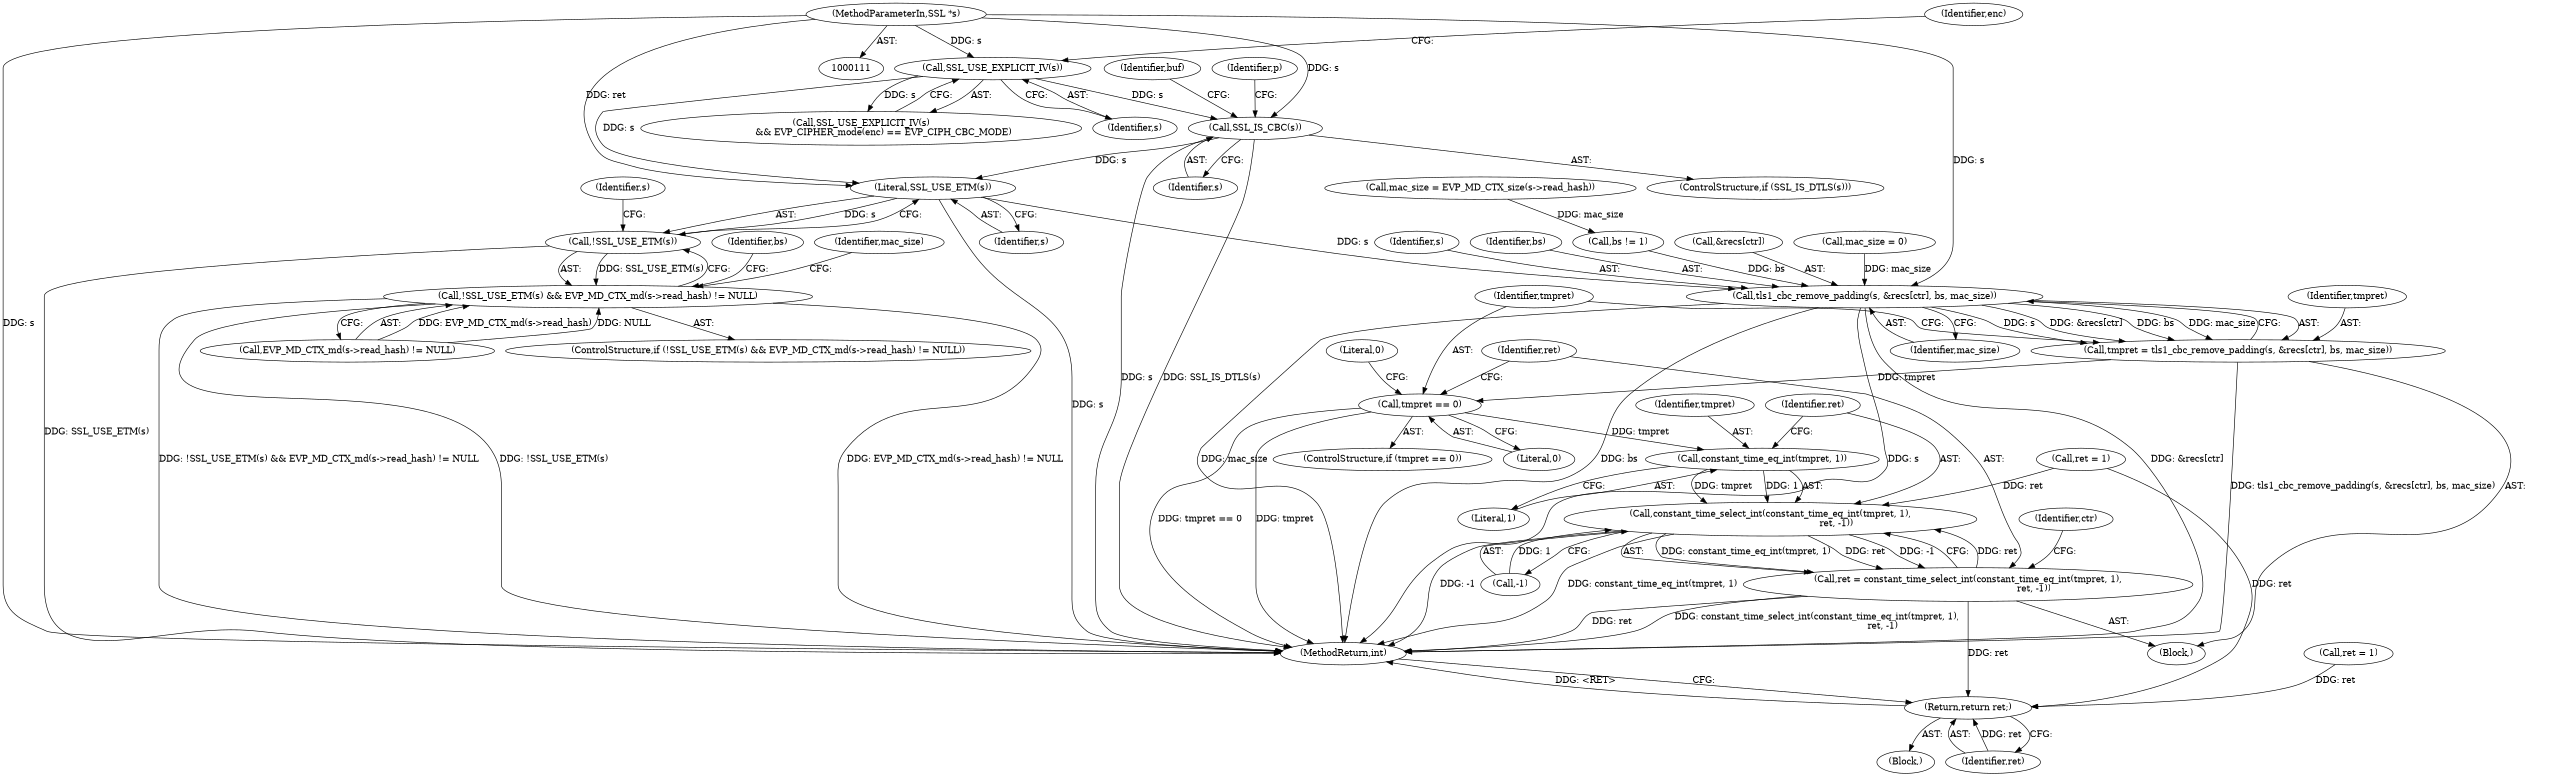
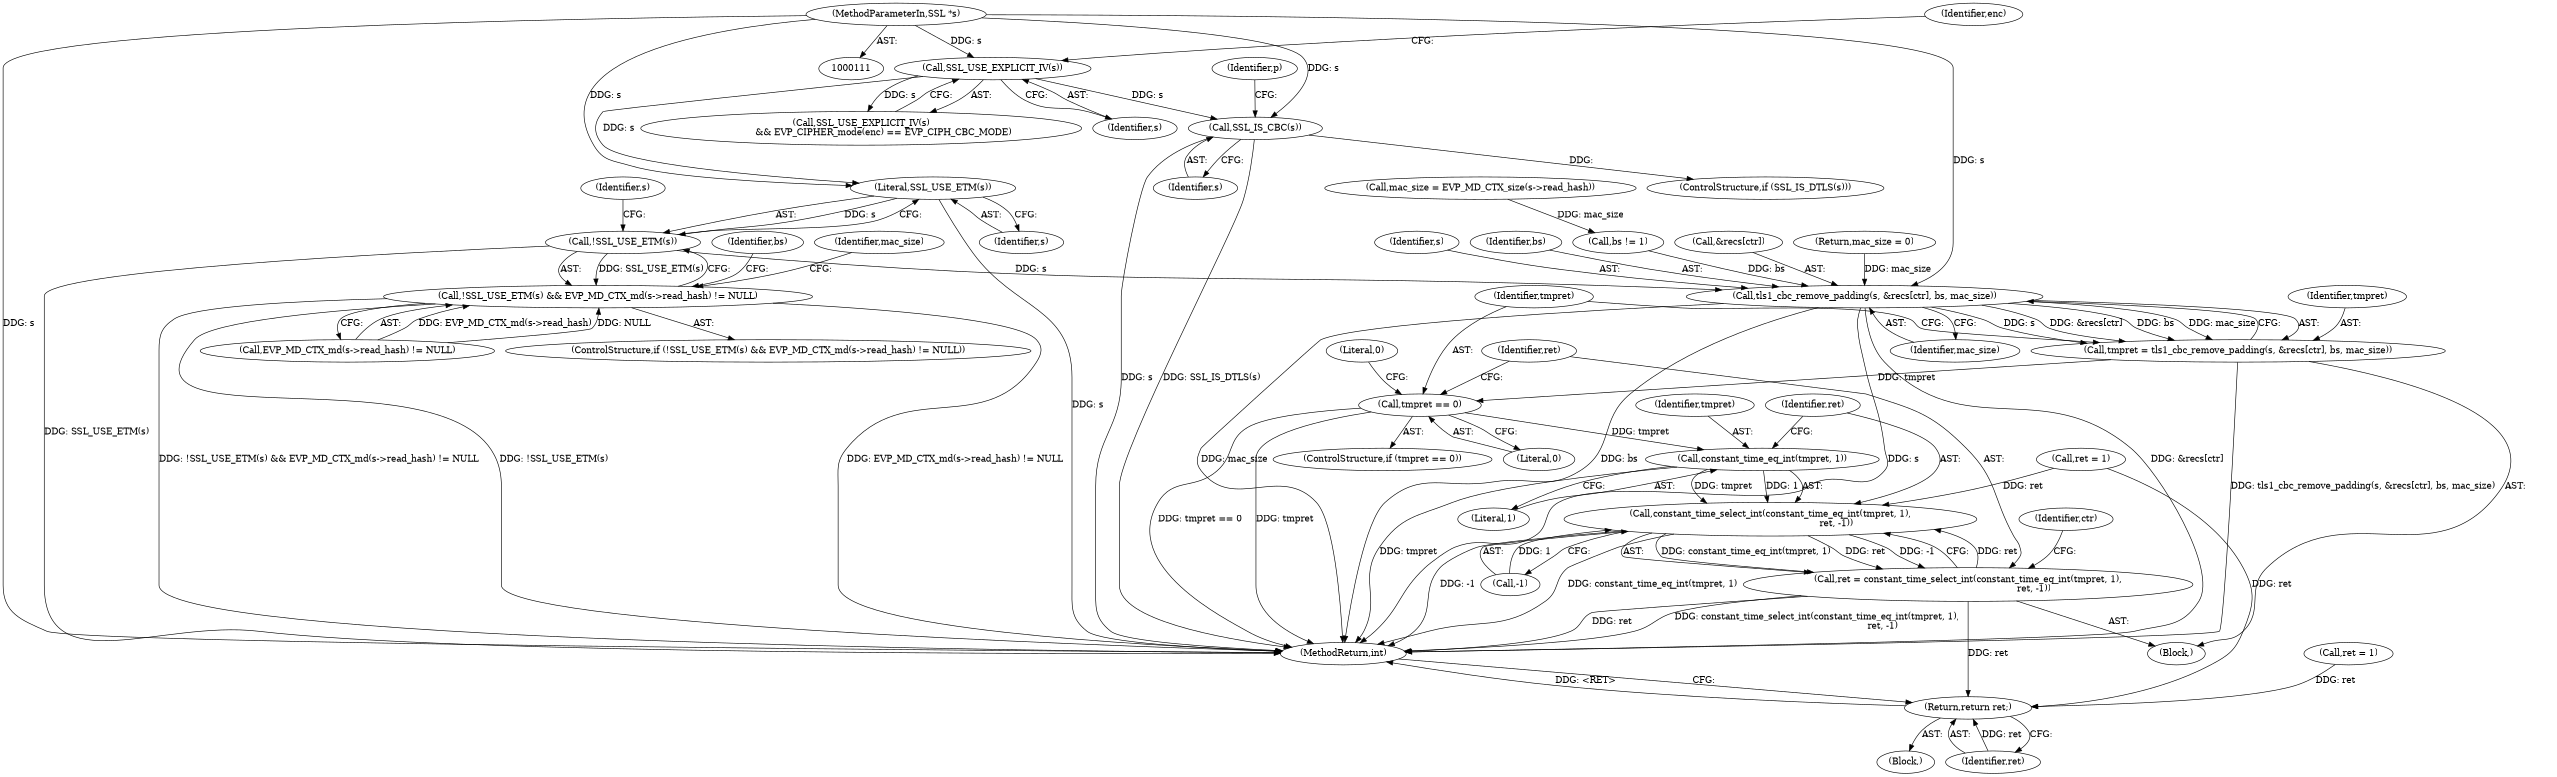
(1152, 69) -> none
(606, 96) -> (606, 96)
(1100, 156) -> none
(1583, 161) -> (1583, 161)
(1865, 242) -> (1865, 242)
(1353, 256) -> (1196, 278)
none -> (1474, 496)
